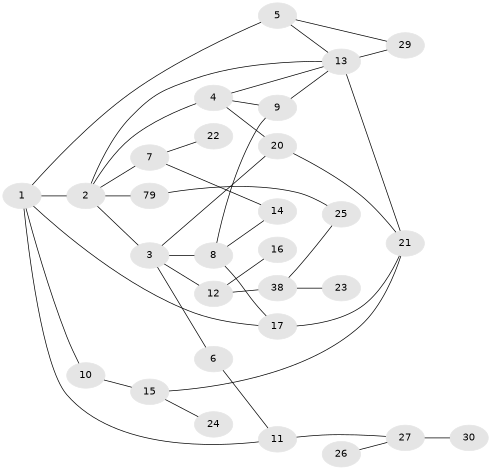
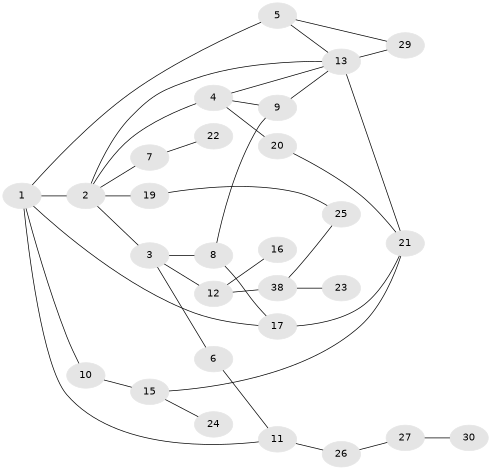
(150, 196) -> (150, 196)
(214, 201) -> none
(278, 211) -> none
(341, 435) -> (310, 447)
